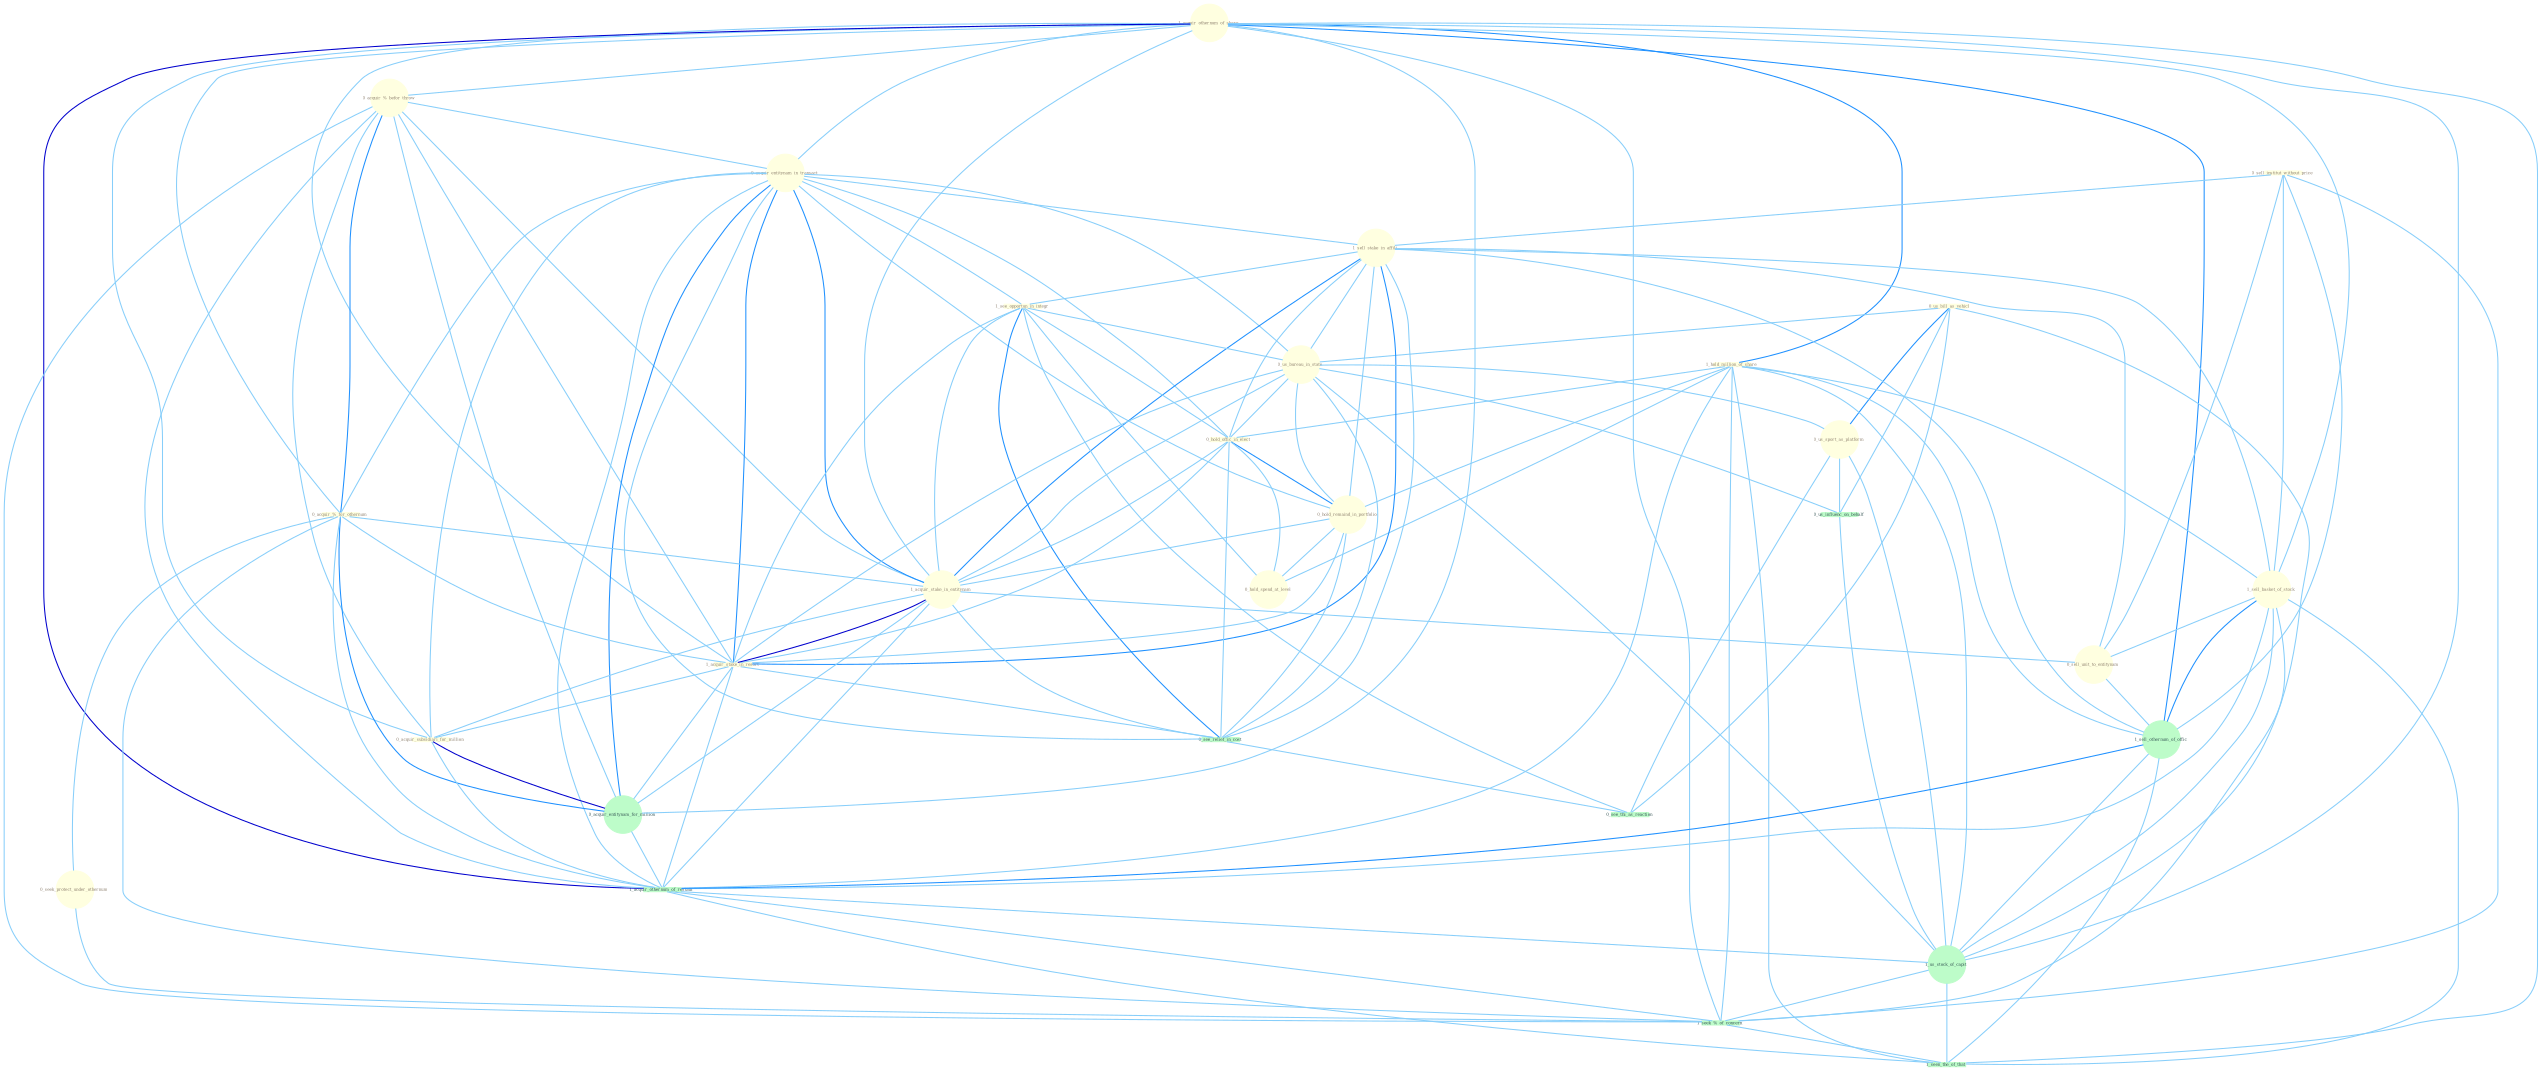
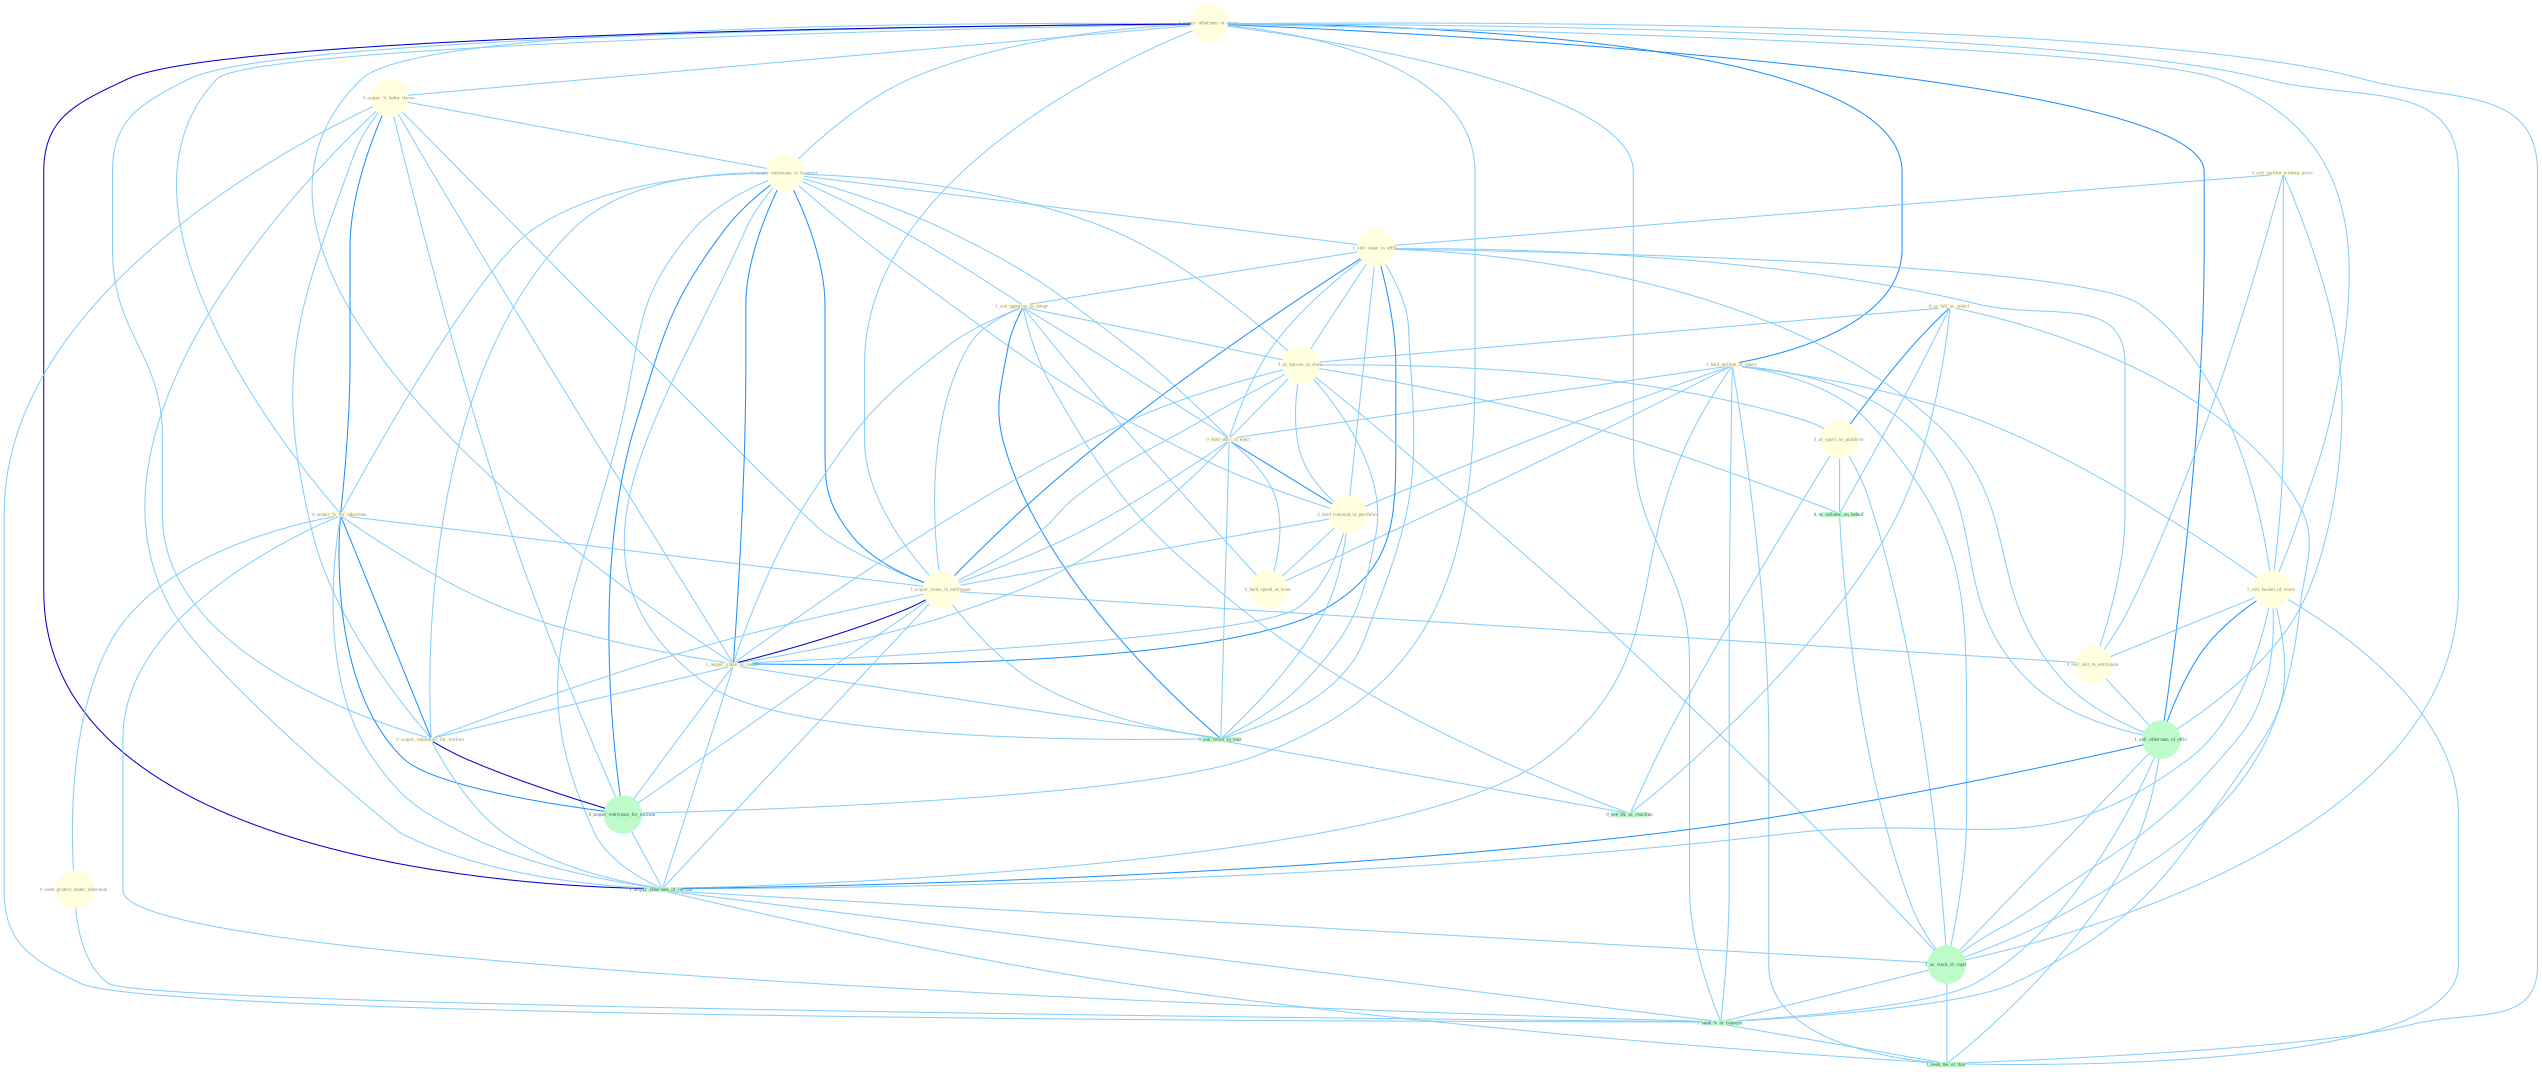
none -> (386, 627)
(2498, 867) -> (1997, 969)
